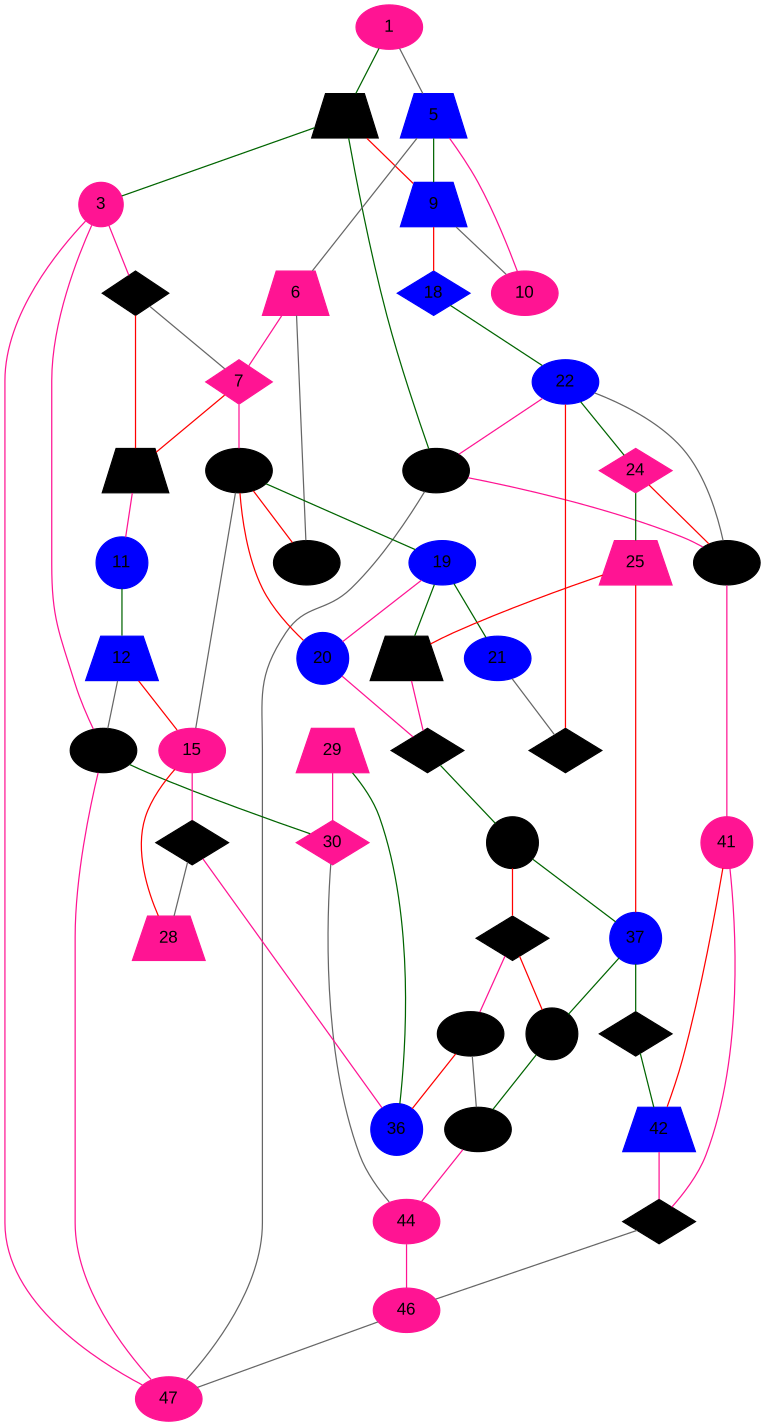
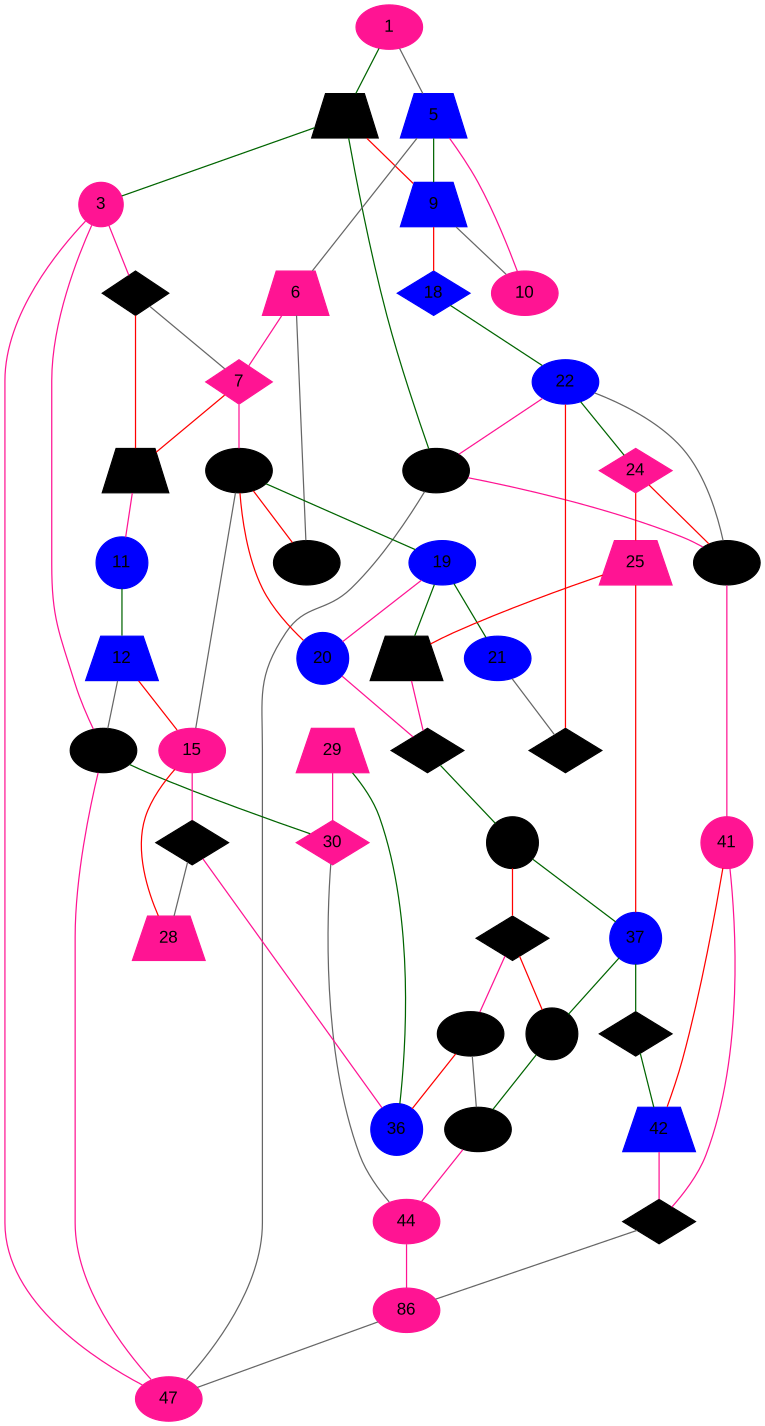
(636, 512) -> (636, 512)
(407, 1310) -> (407, 1310)
